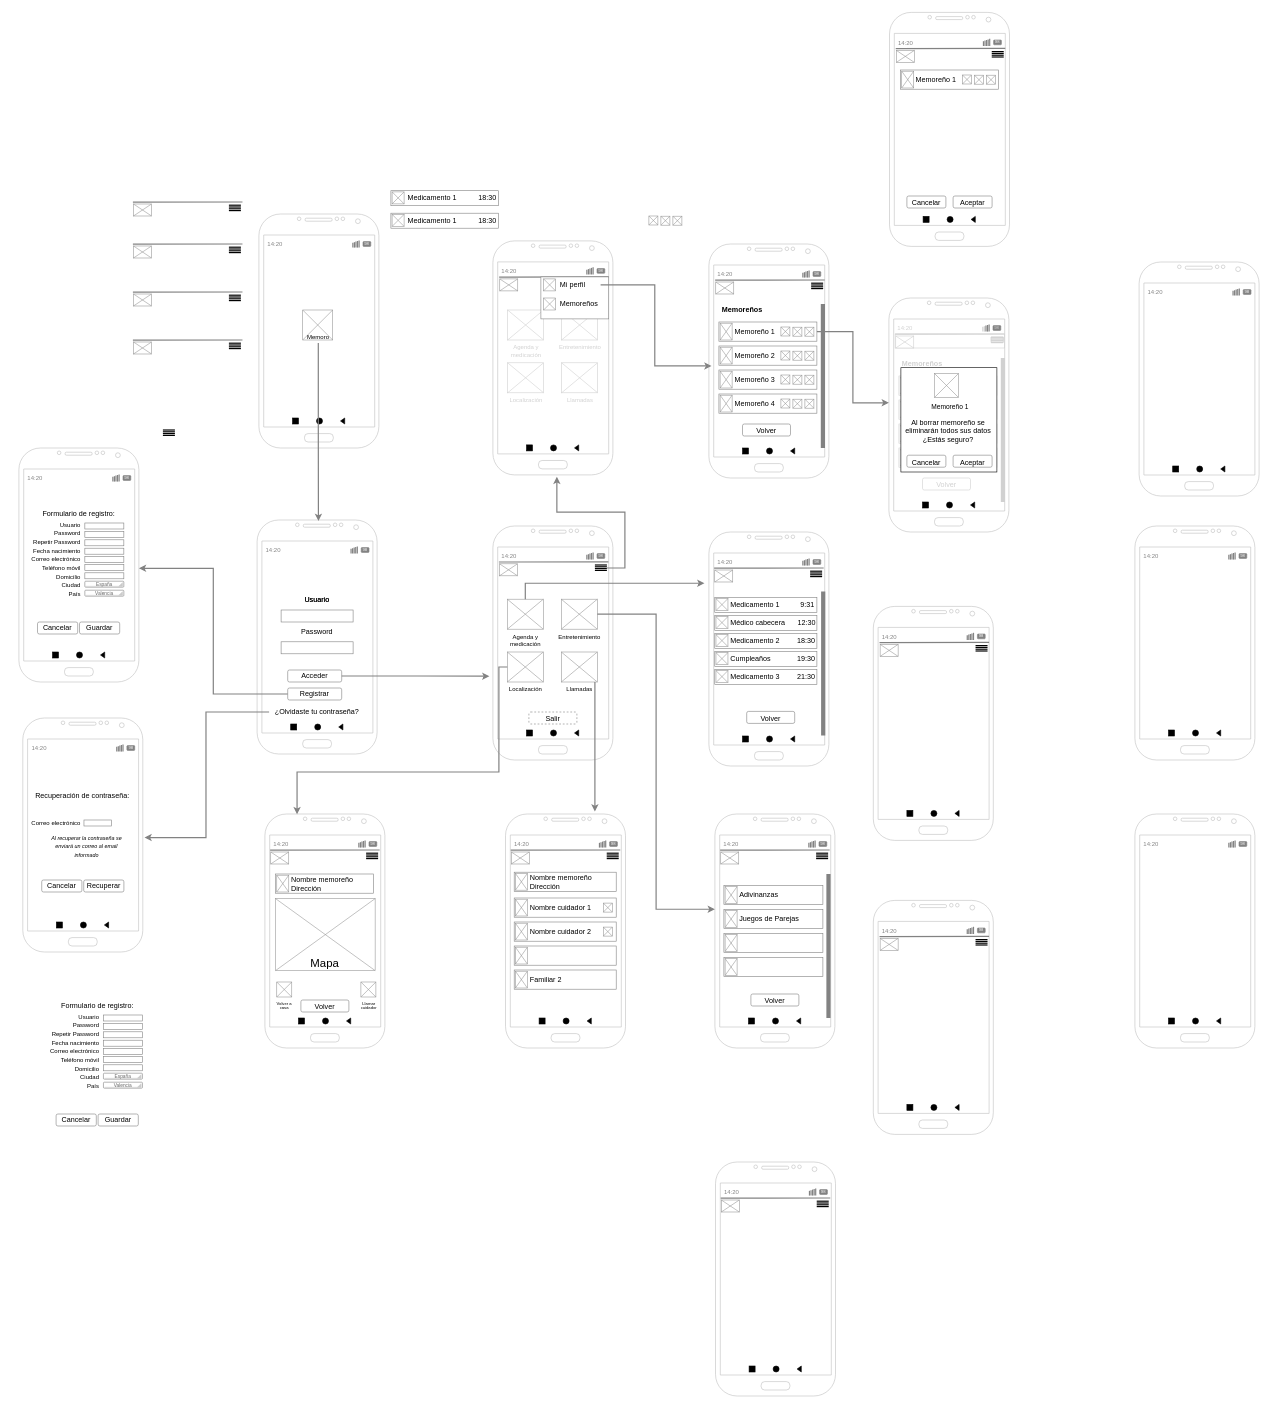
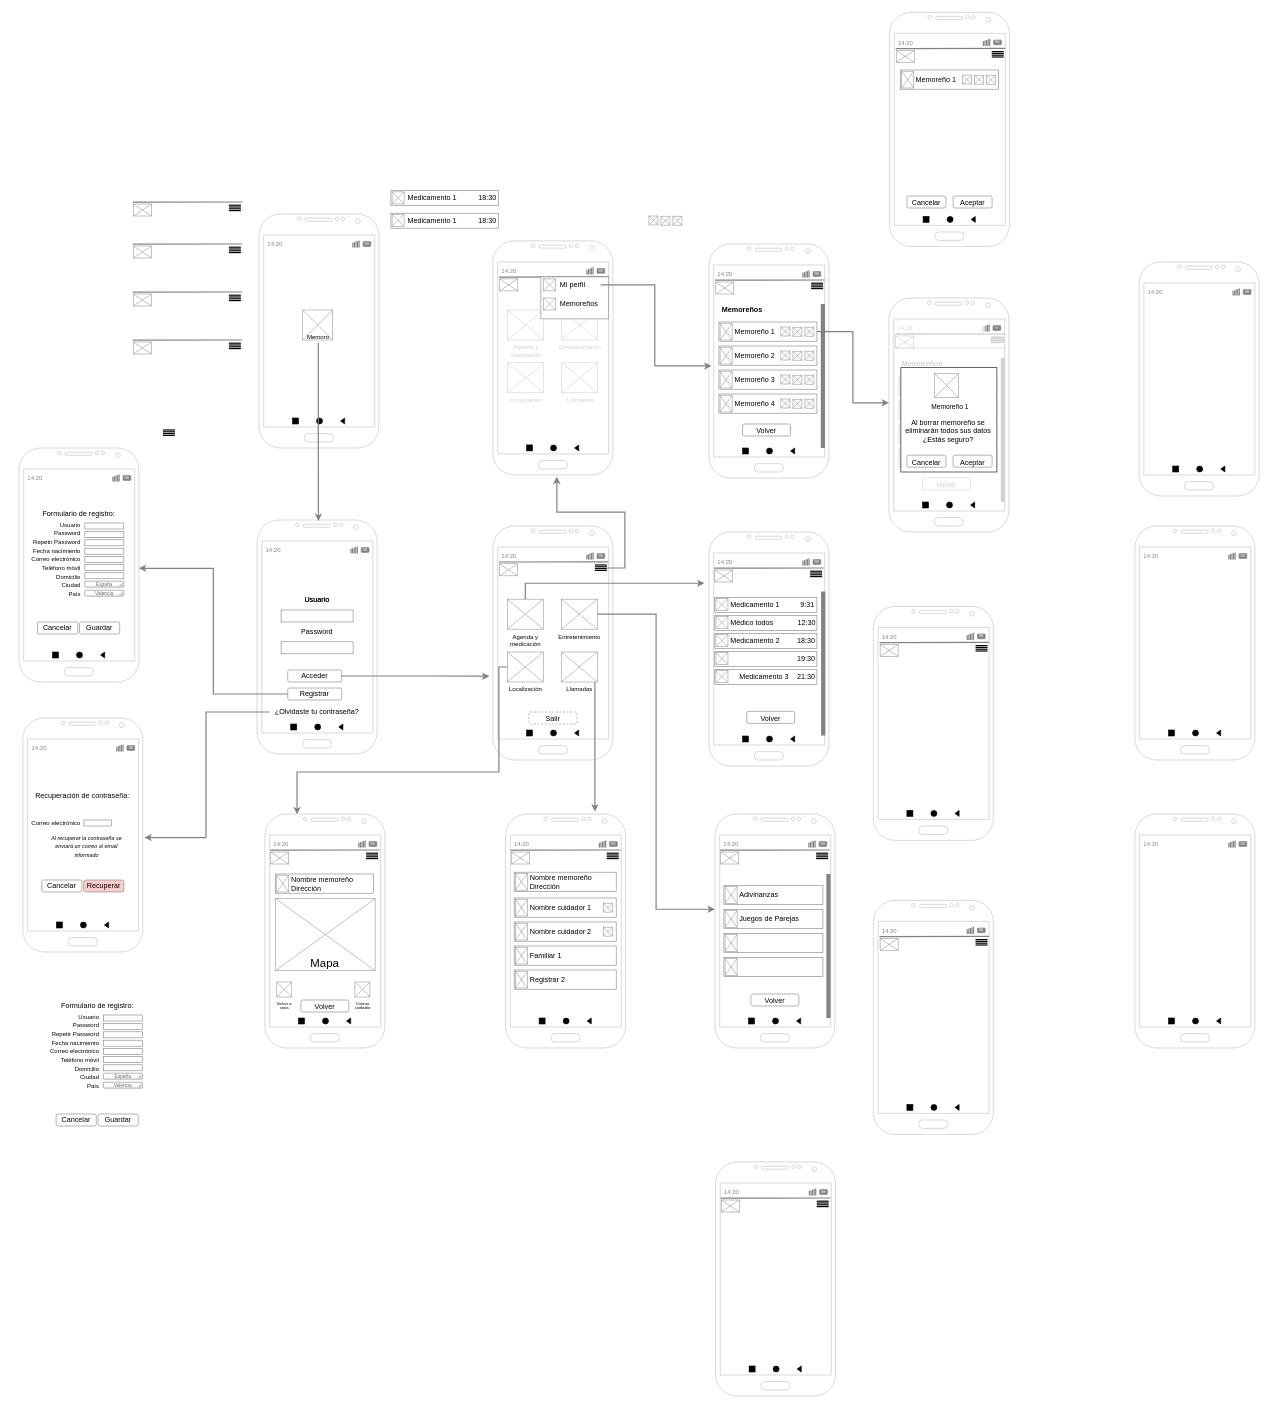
(759, 623) -> (753, 623)
(756, 659) -> none
(756, 677) -> (765, 677)
(104, 886) -> (104, 886)
none -> (570, 956)
(547, 980) -> (550, 980)
(368, 989) -> (362, 989)
